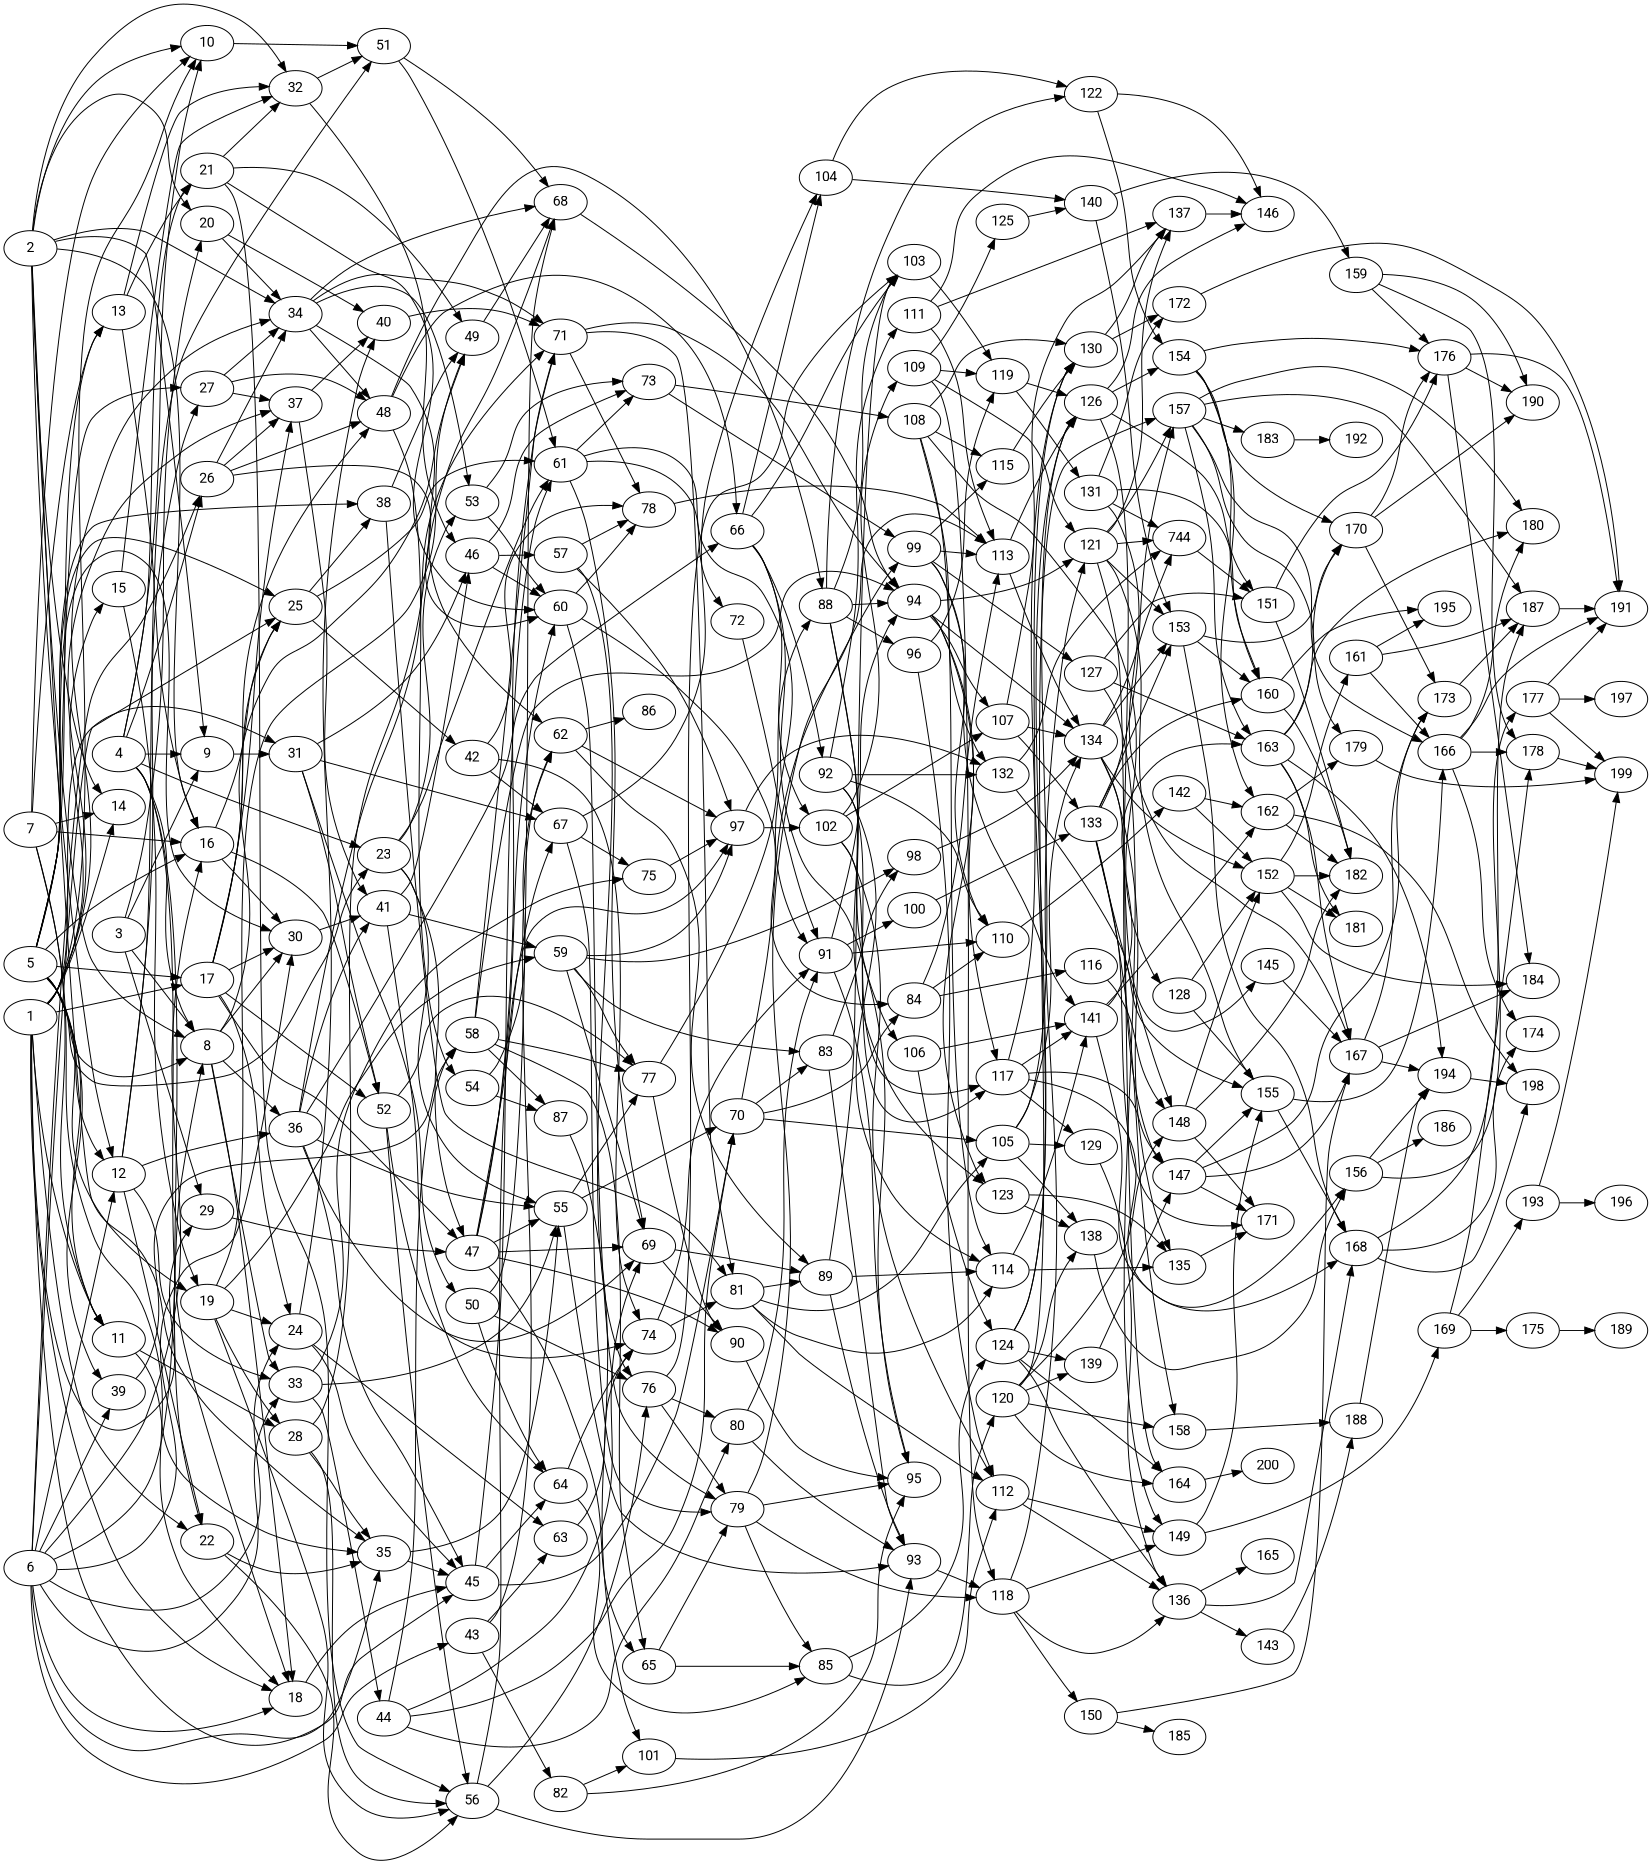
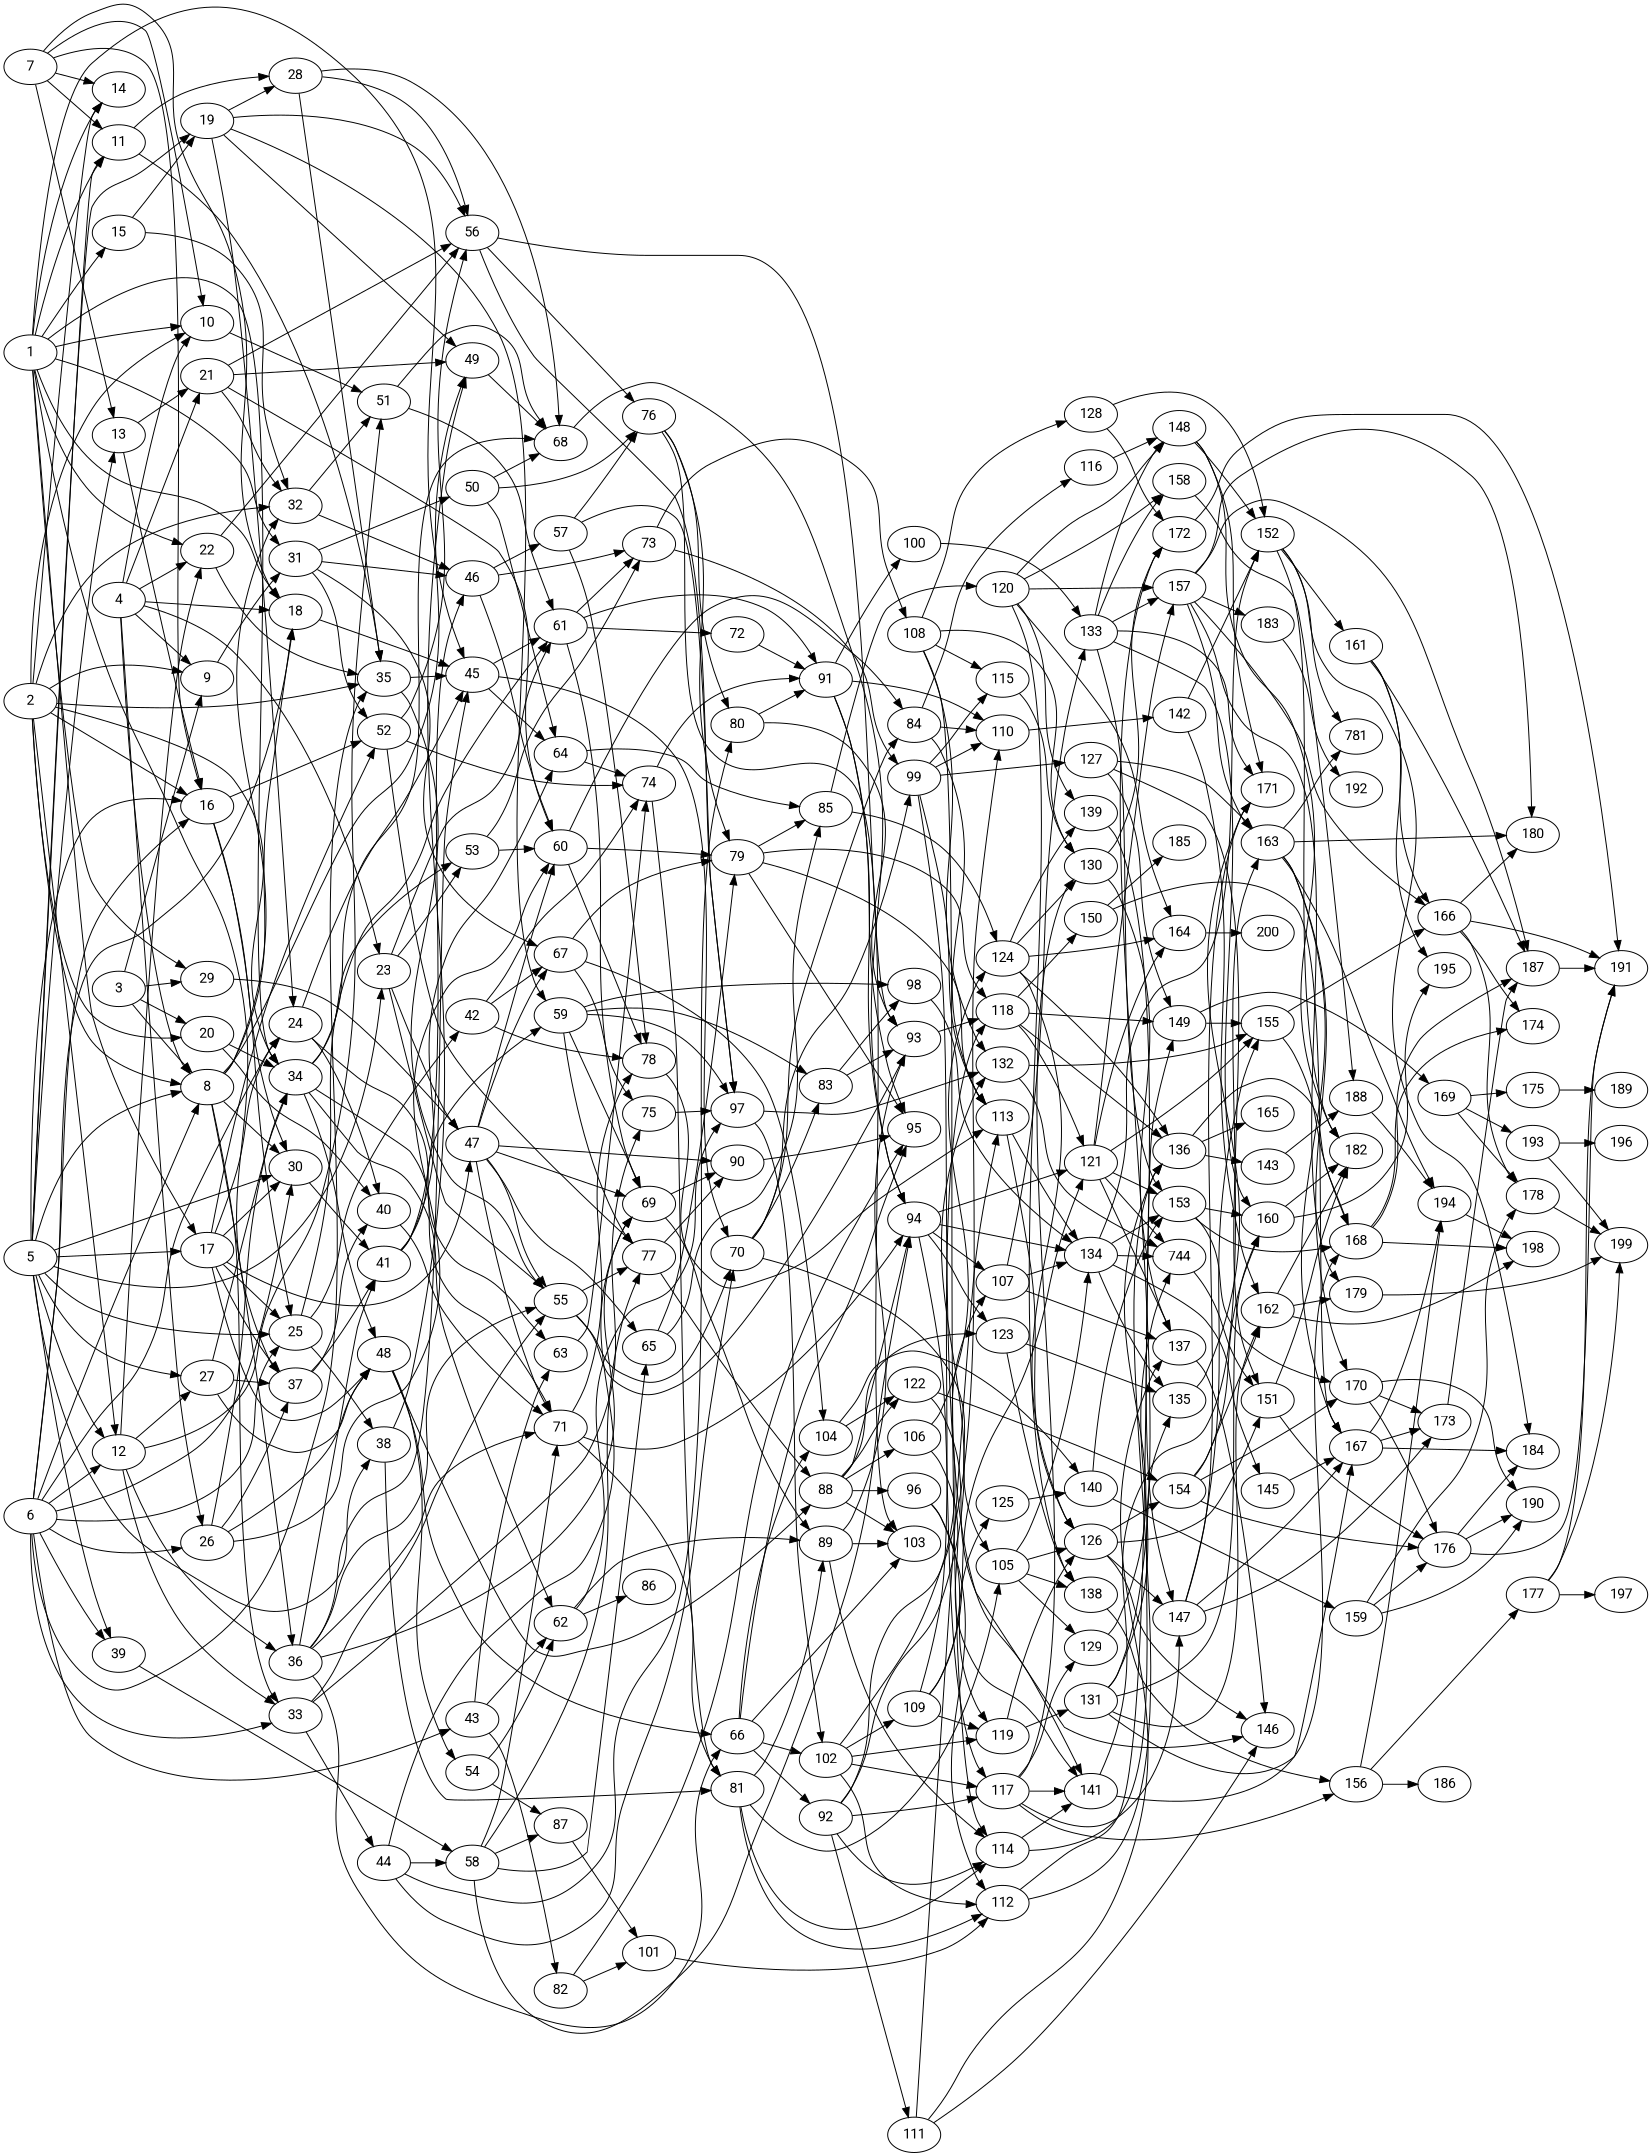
(160, 162) -> (247, 774)
(955, 307) -> (909, 1749)
(1175, 925) -> (1237, 1589)
(1356, 929) -> (1356, 737)
(1220, 1041) -> (1132, 467)
